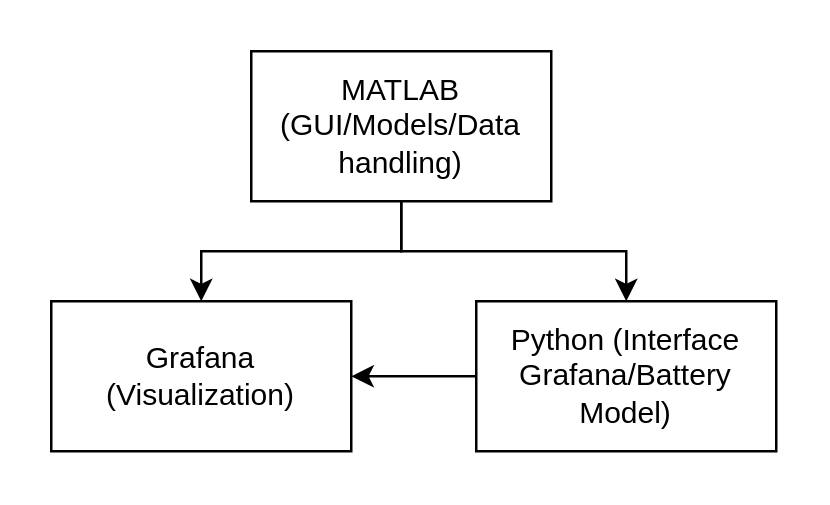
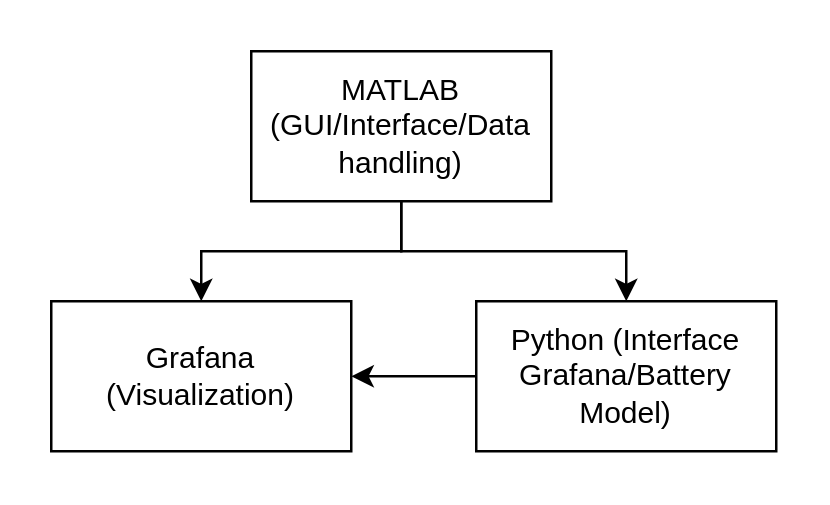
(401, 126) -> (401, 126)
